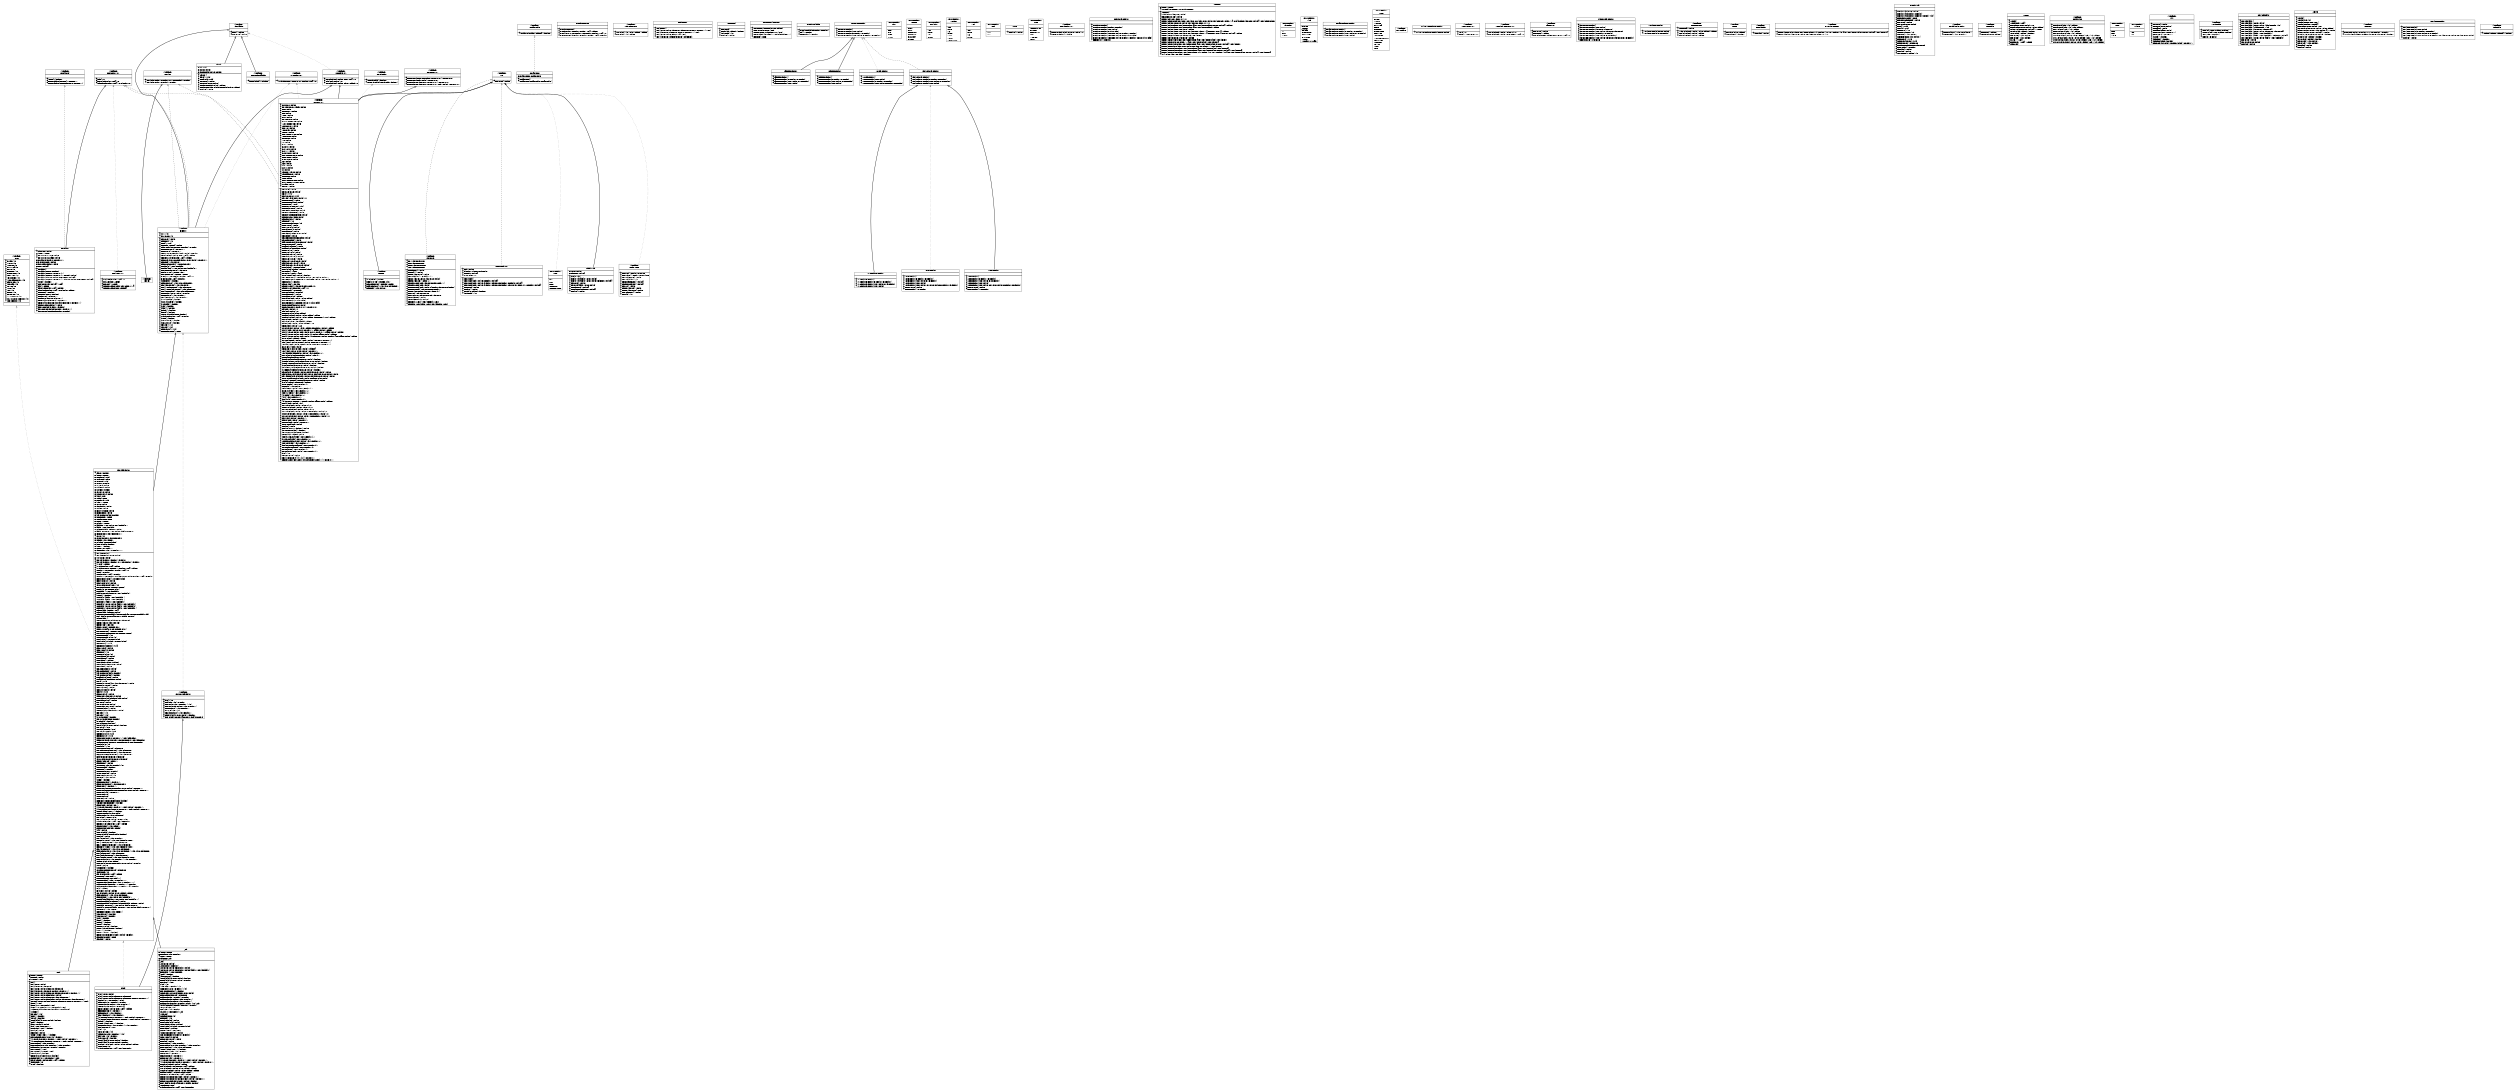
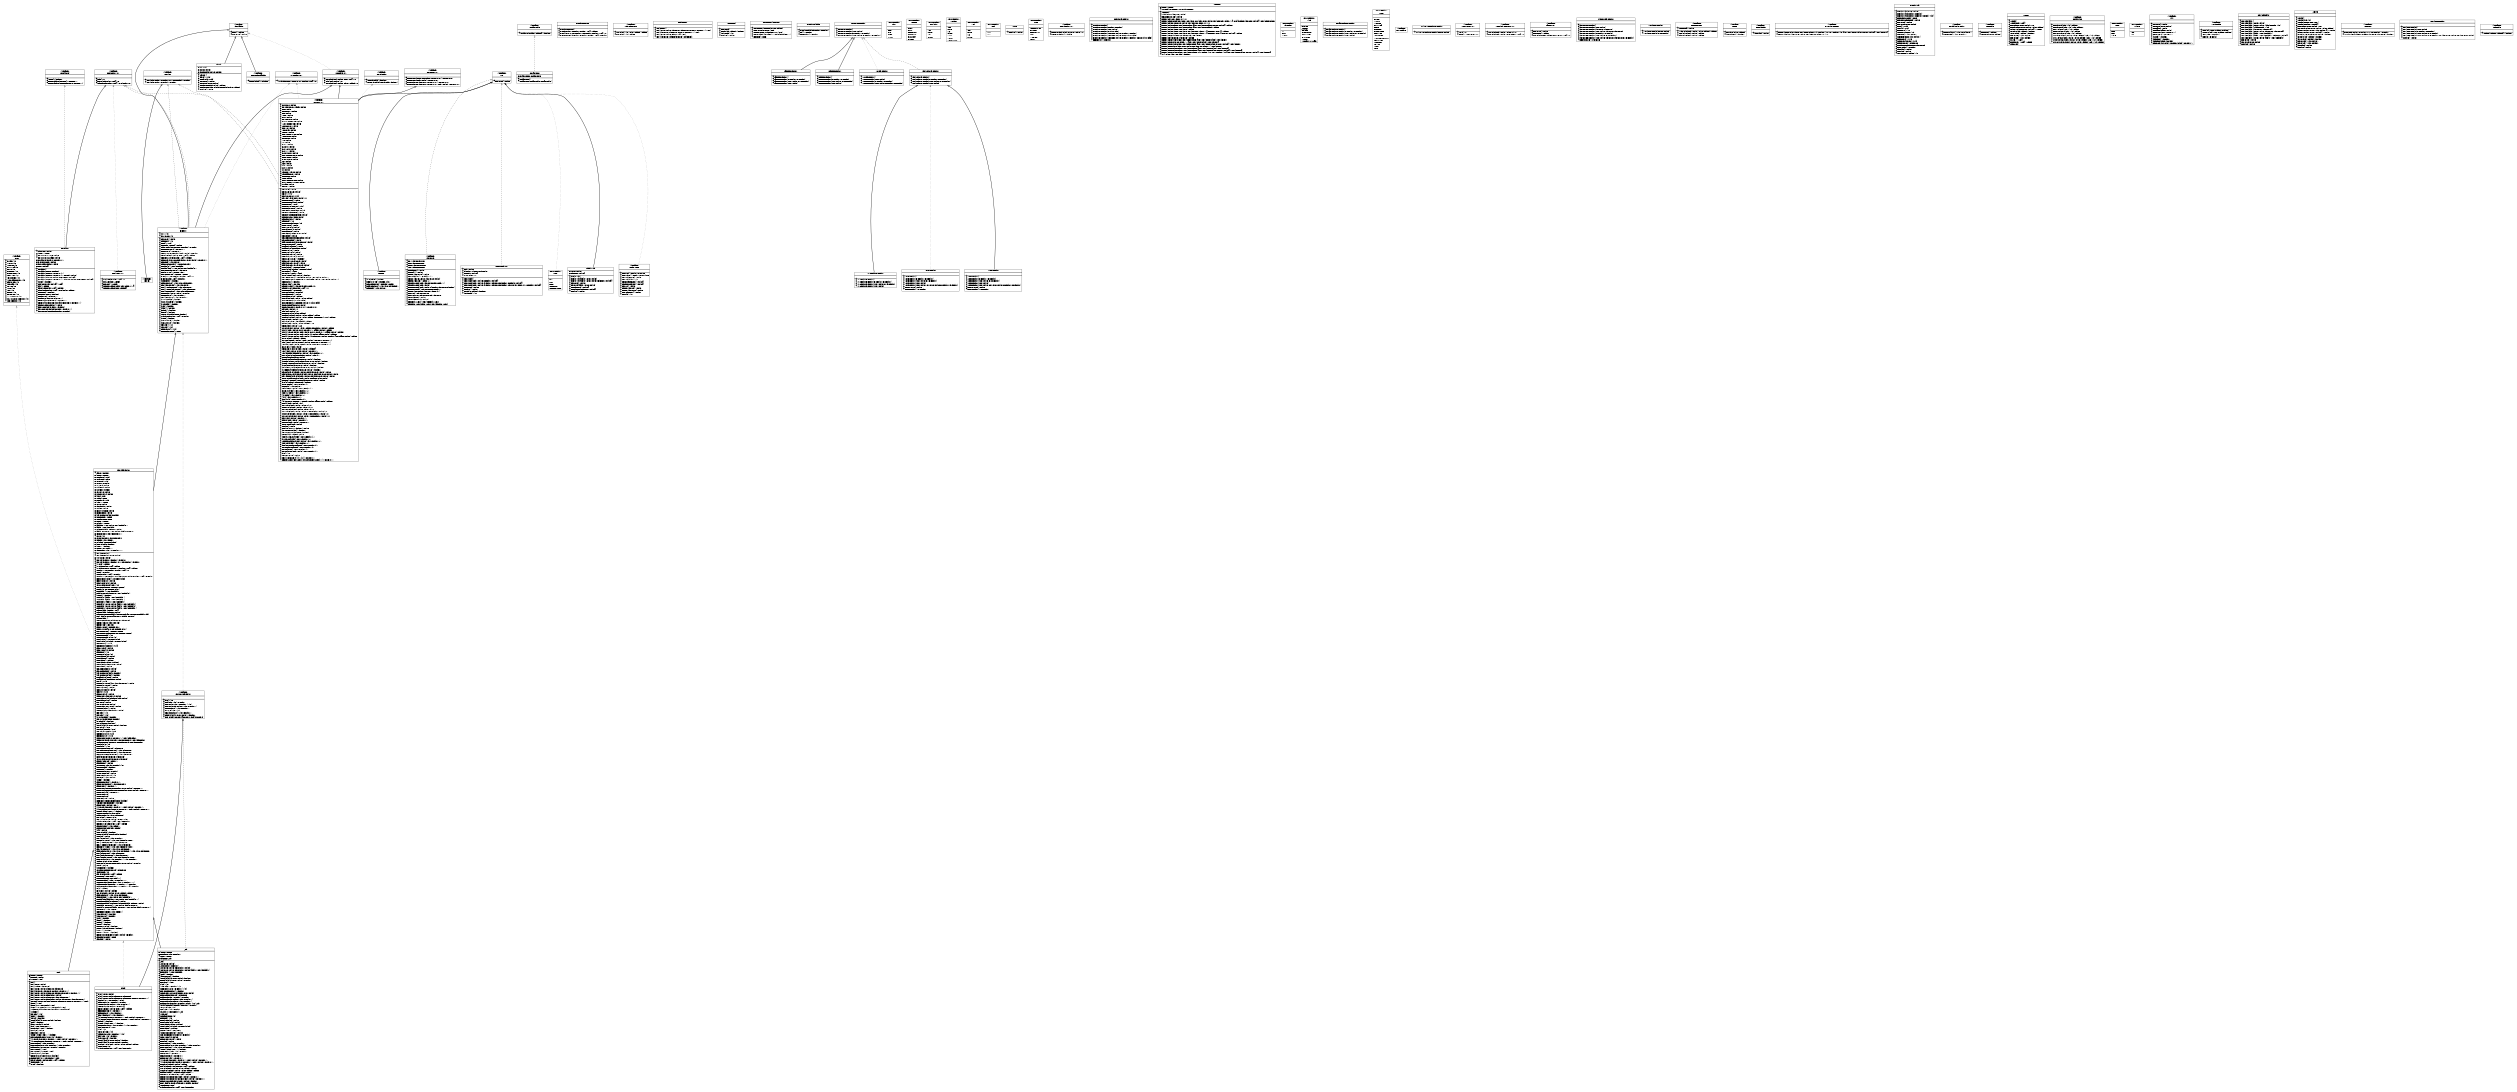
(291, 259) -> (292, 259)
none -> (184, 834)
(40, 987) -> (39, 987)
